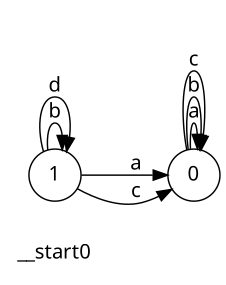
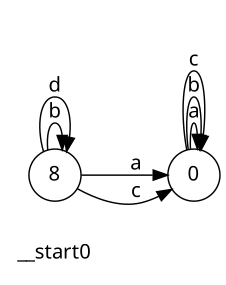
(55, 175) -> (55, 175)
